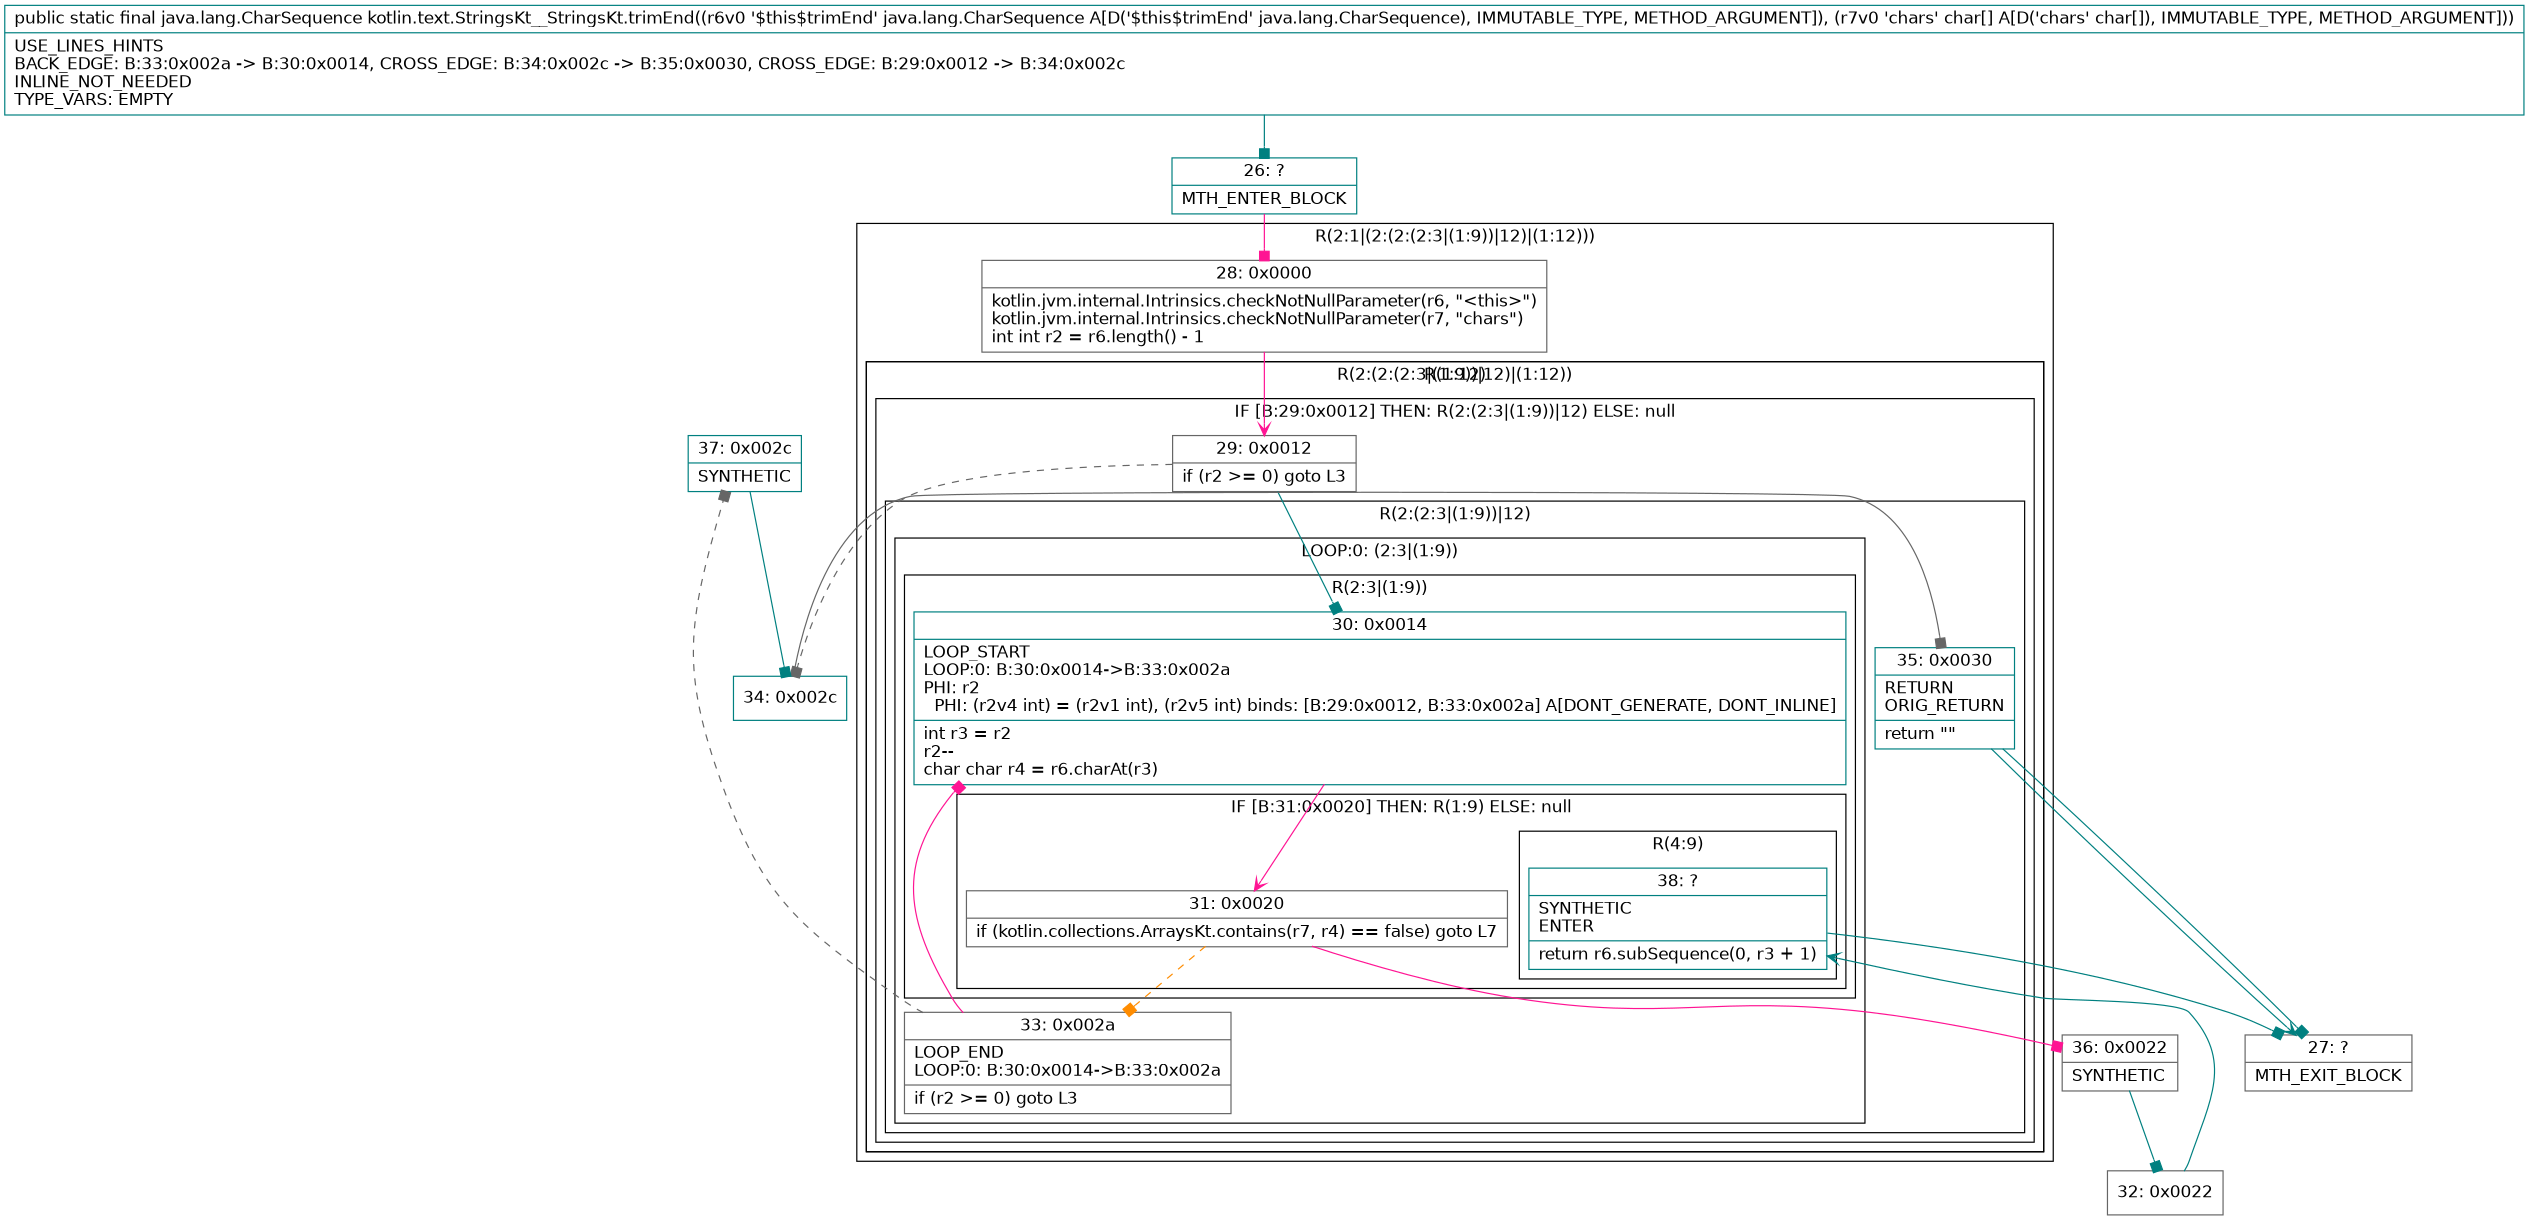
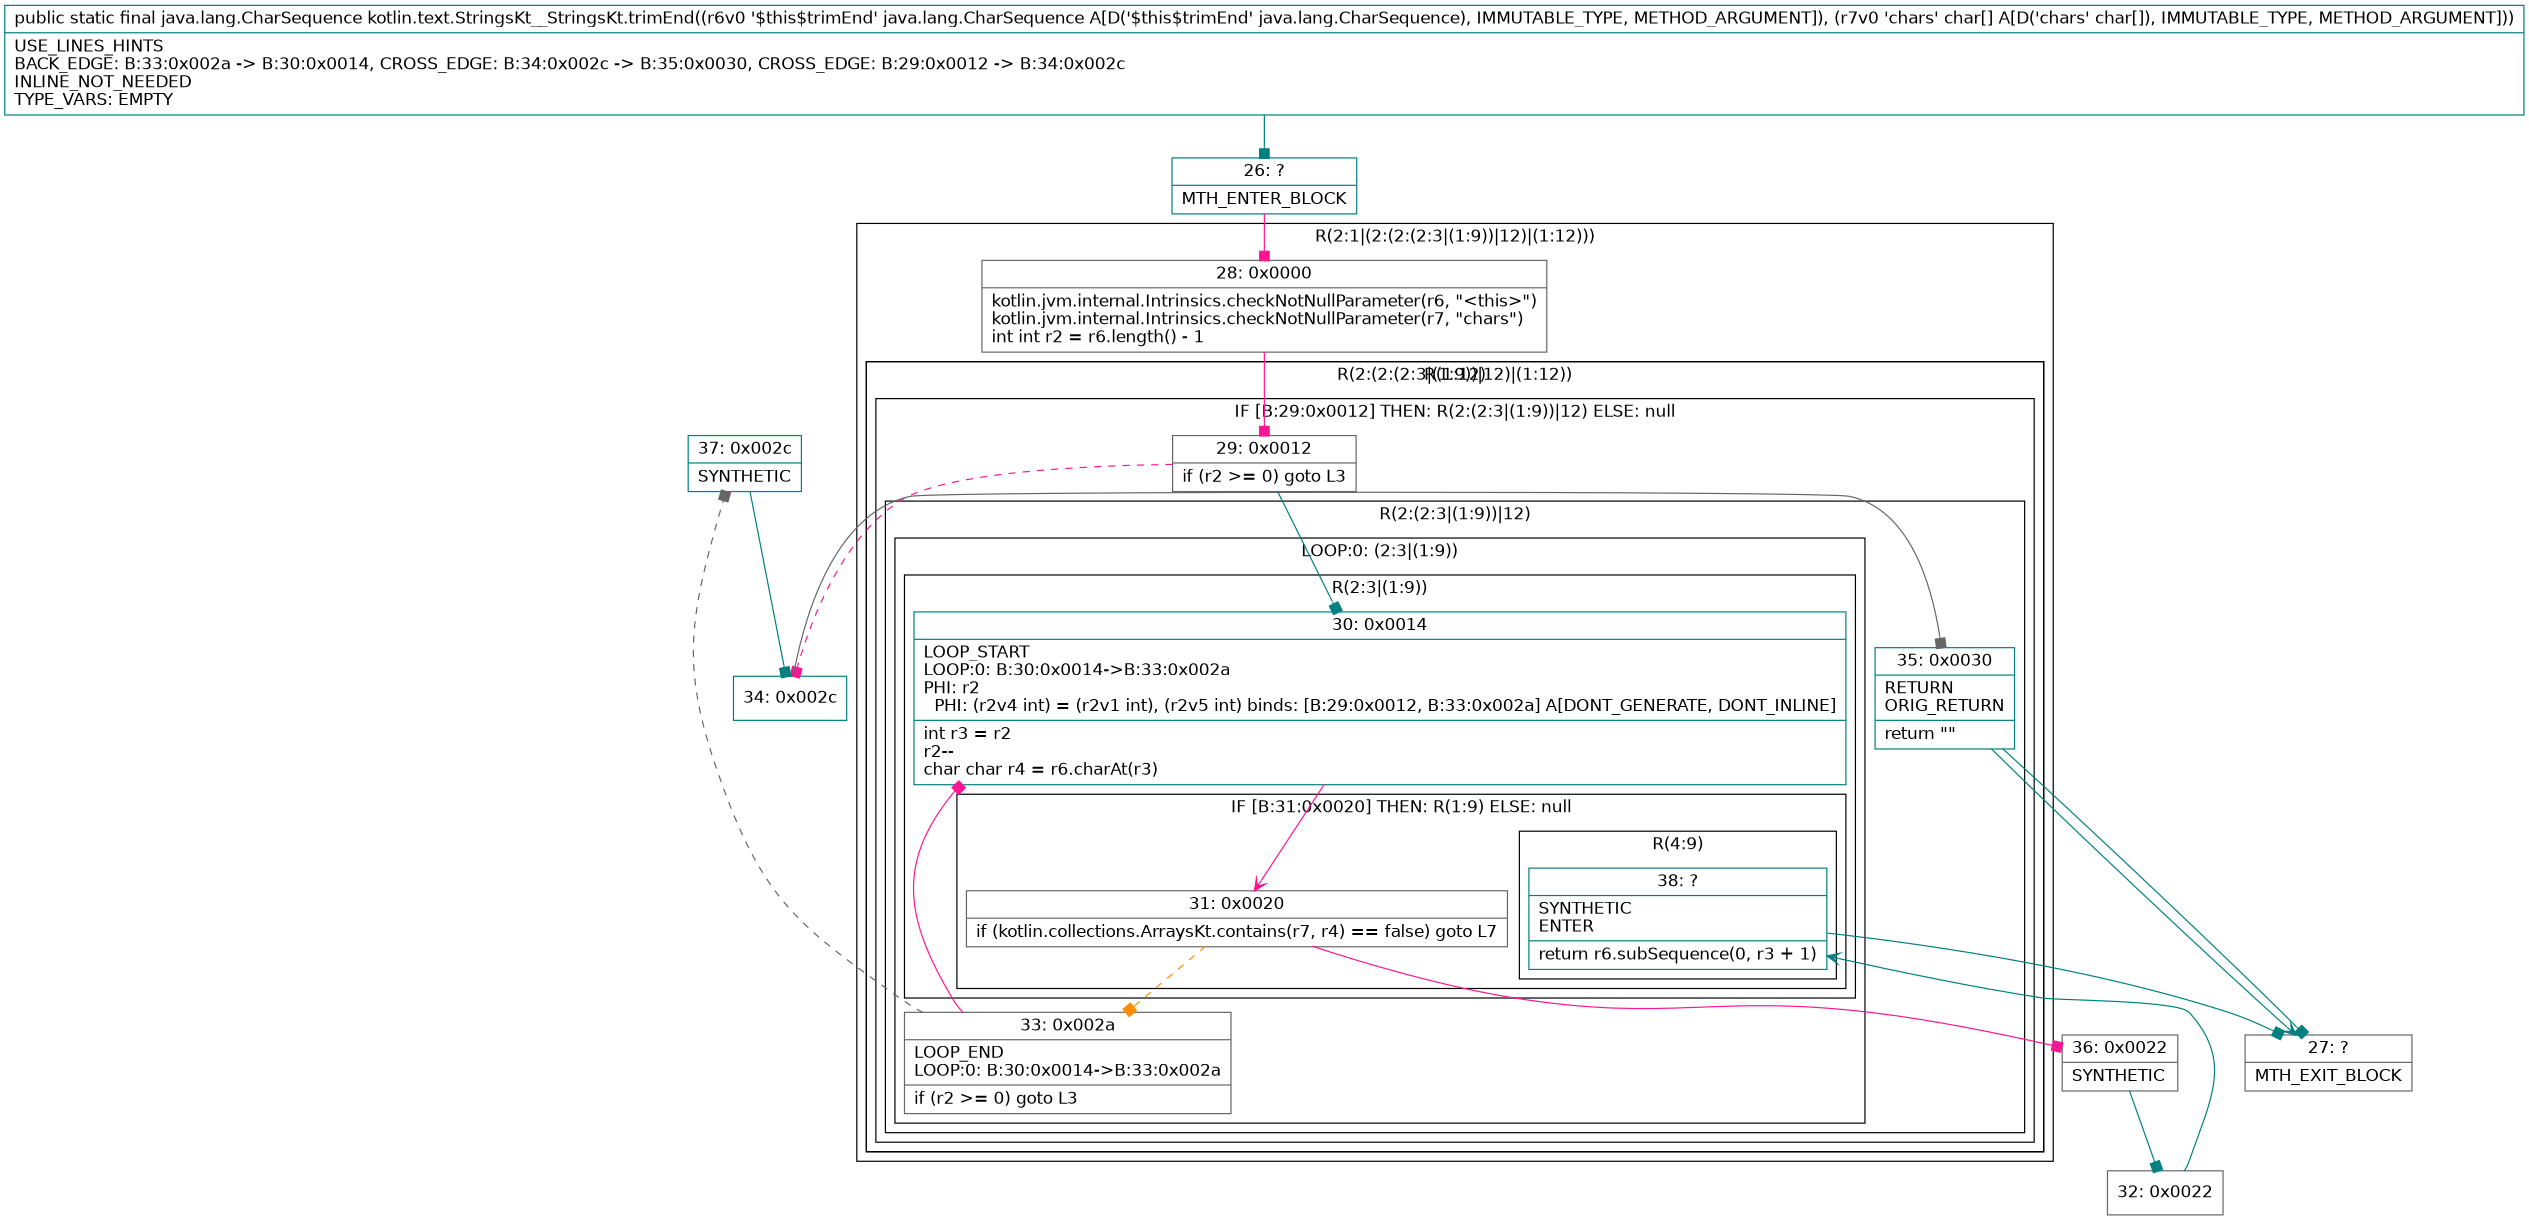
(1264, 388) -> (1264, 388)
(937, 487) -> (937, 487)
